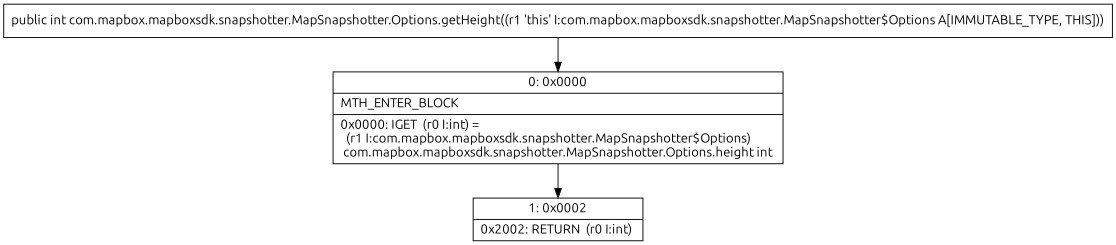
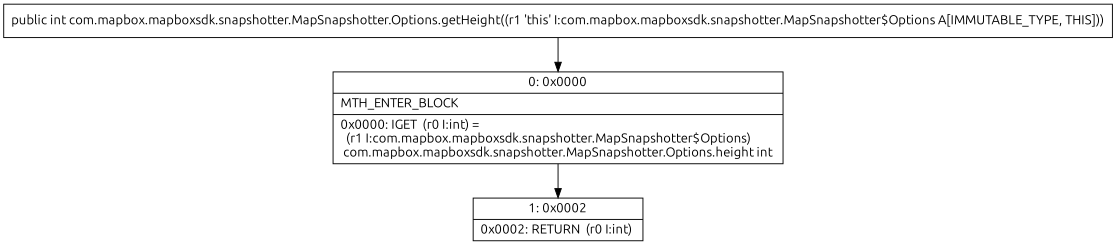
(558, 230) -> (558, 230)
